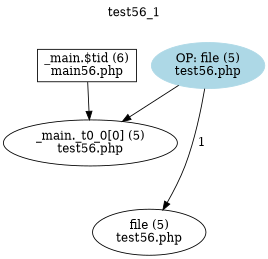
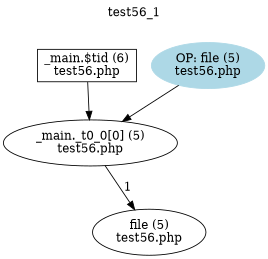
(87, 66) -> (87, 66)
(191, 147) -> (117, 184)
